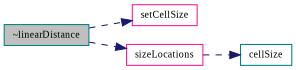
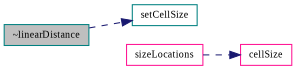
(165, 15) -> (165, 15)
(102, 44) -> none
(266, 55) -> (266, 55)
